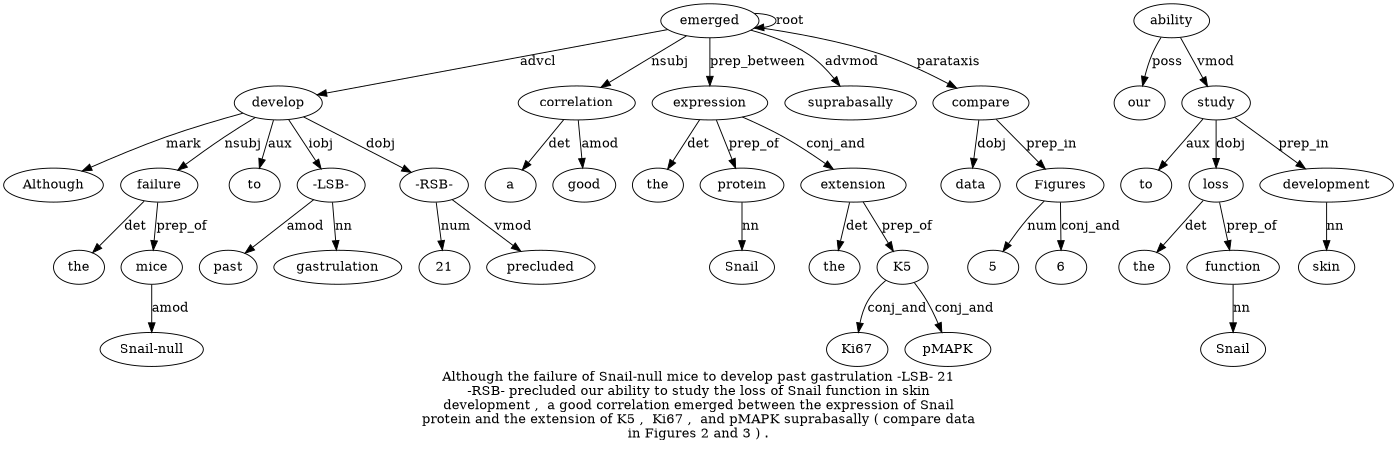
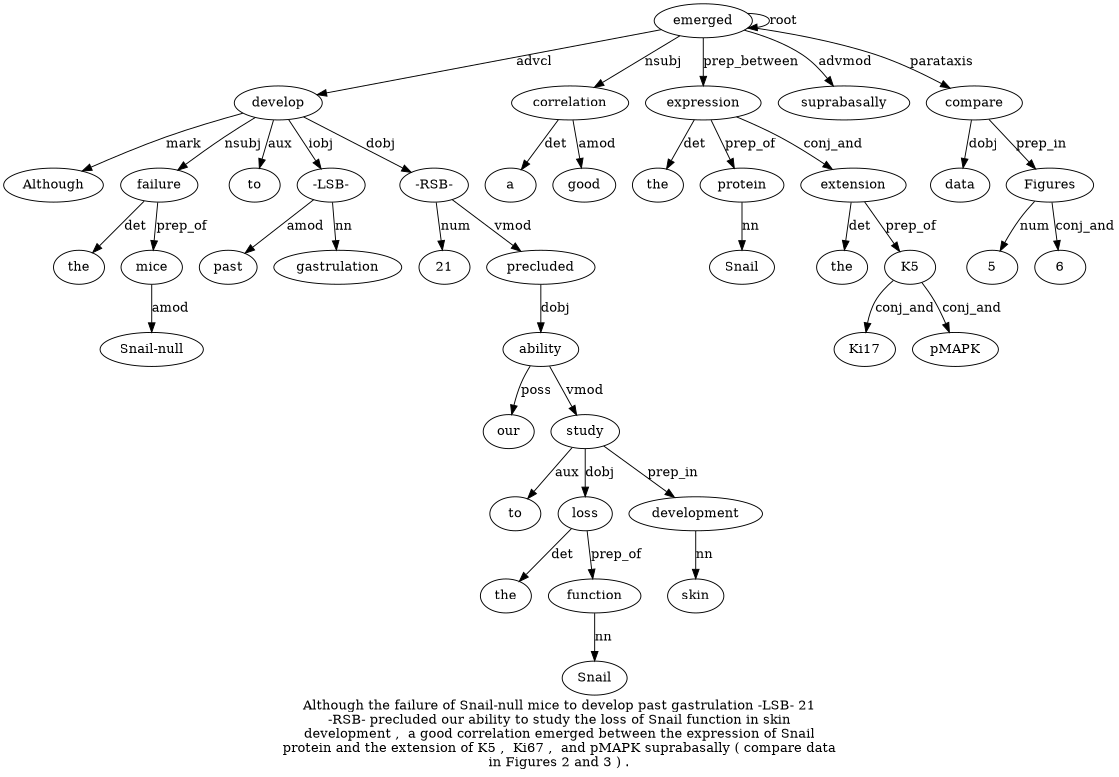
none -> (541, 304)
(857, 349) -> (865, 349)
